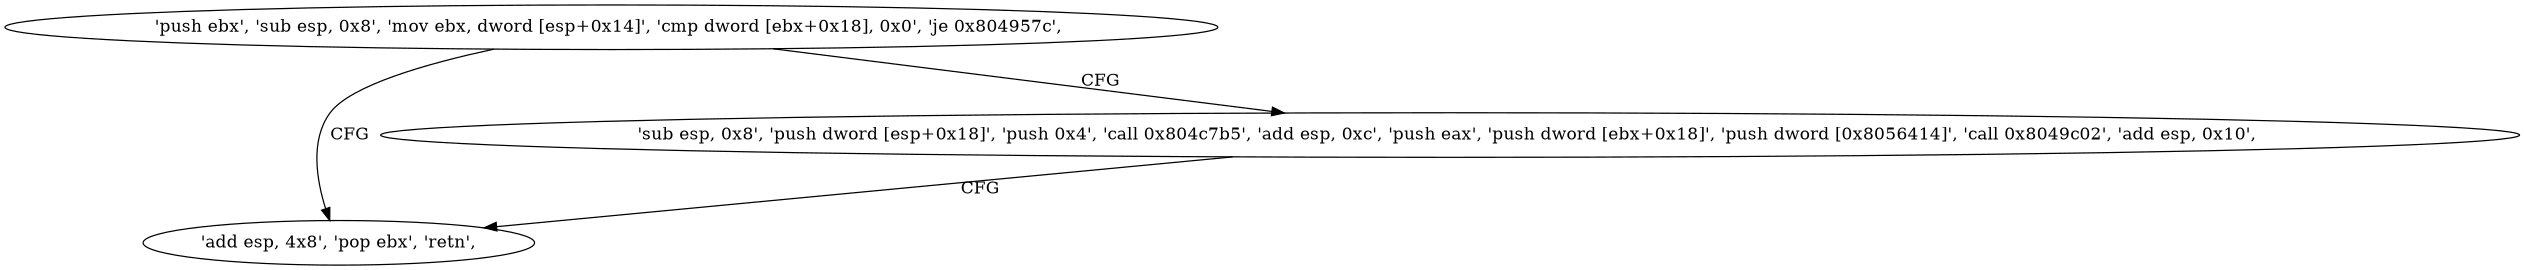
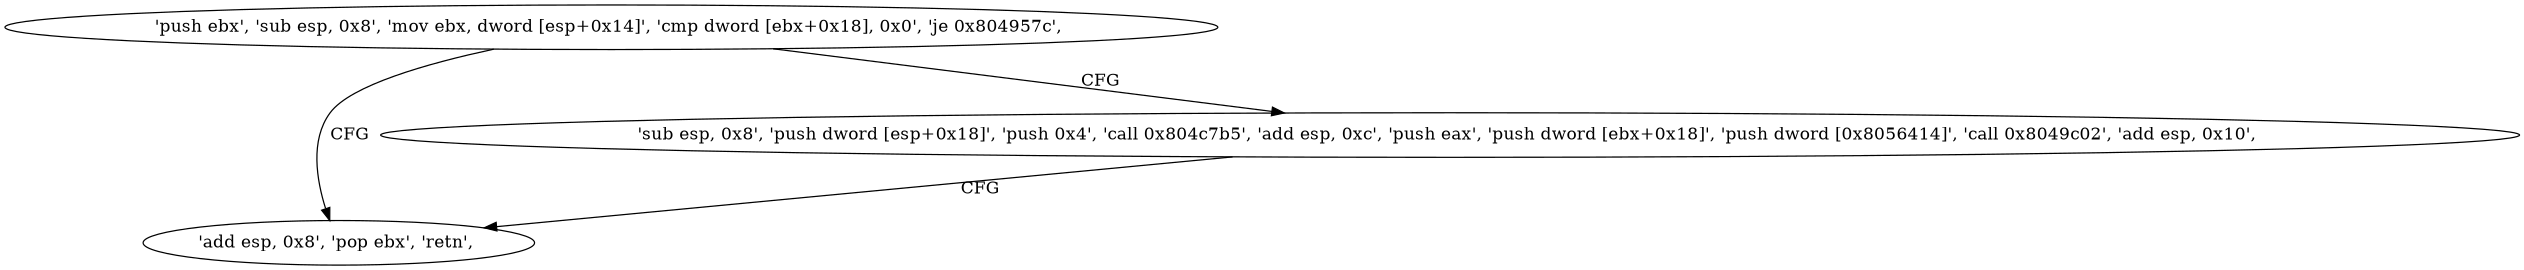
(339, 243) -> (339, 243)
